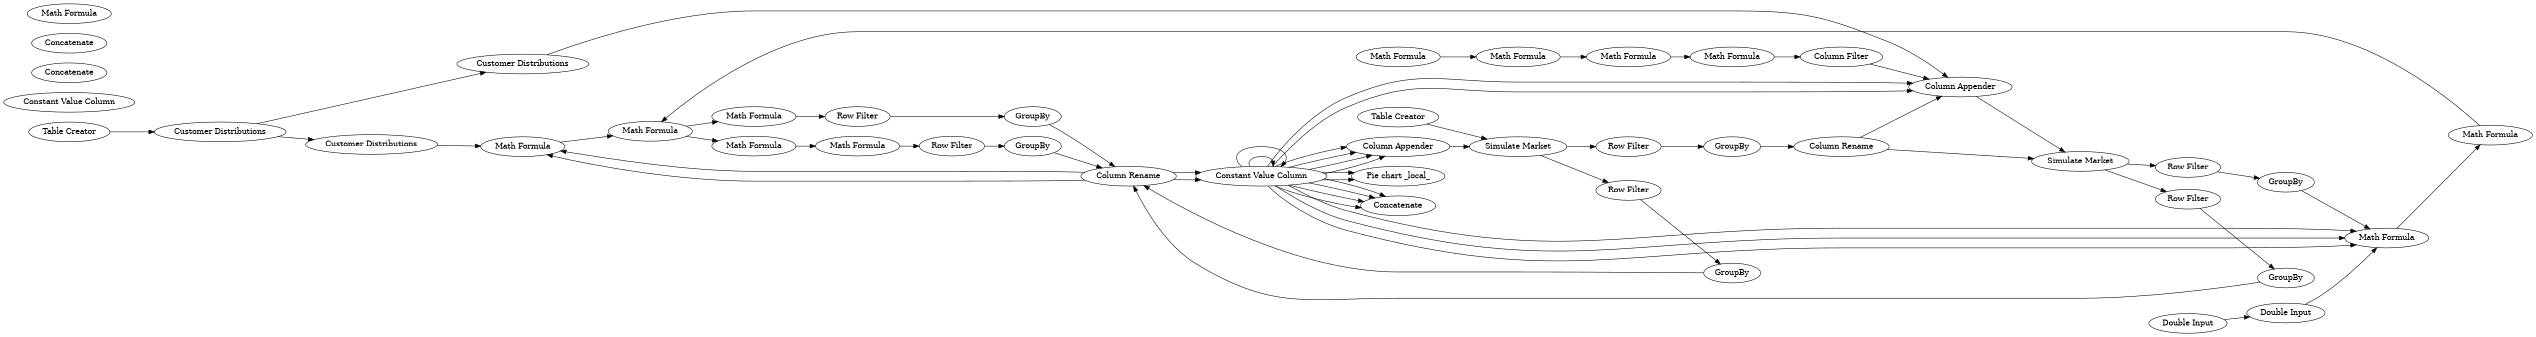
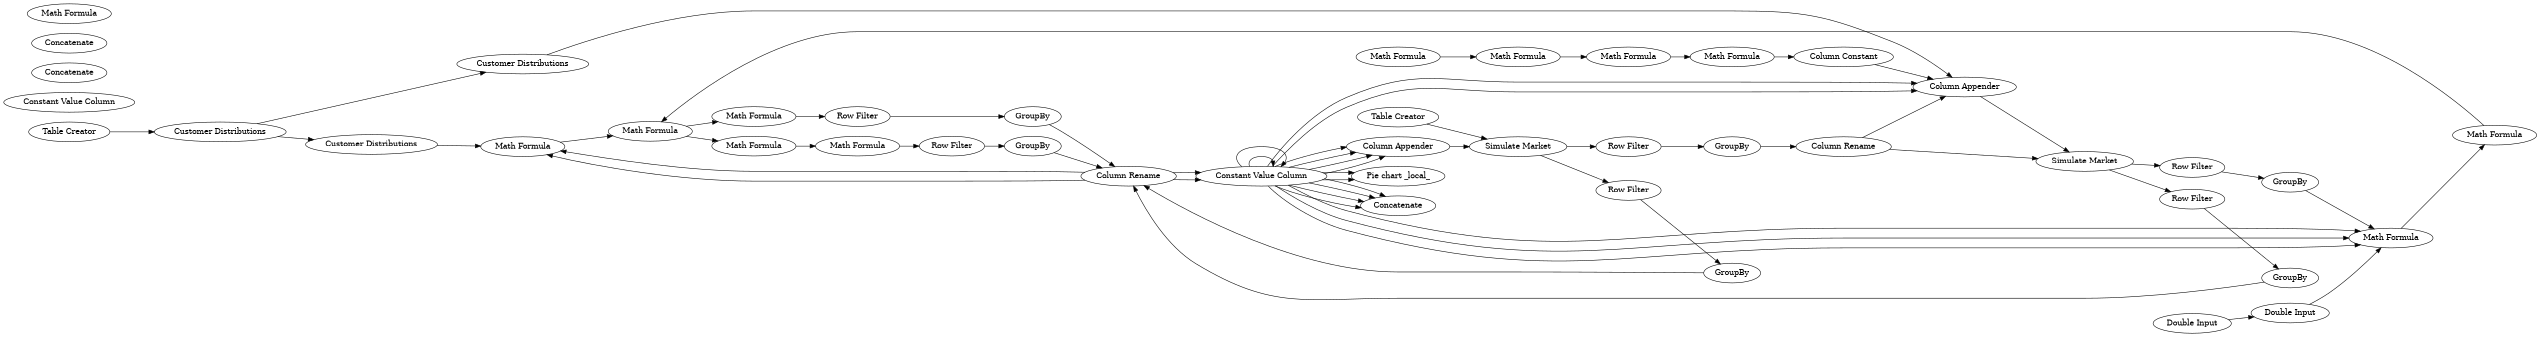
(1841, 57) -> (1844, 57)
